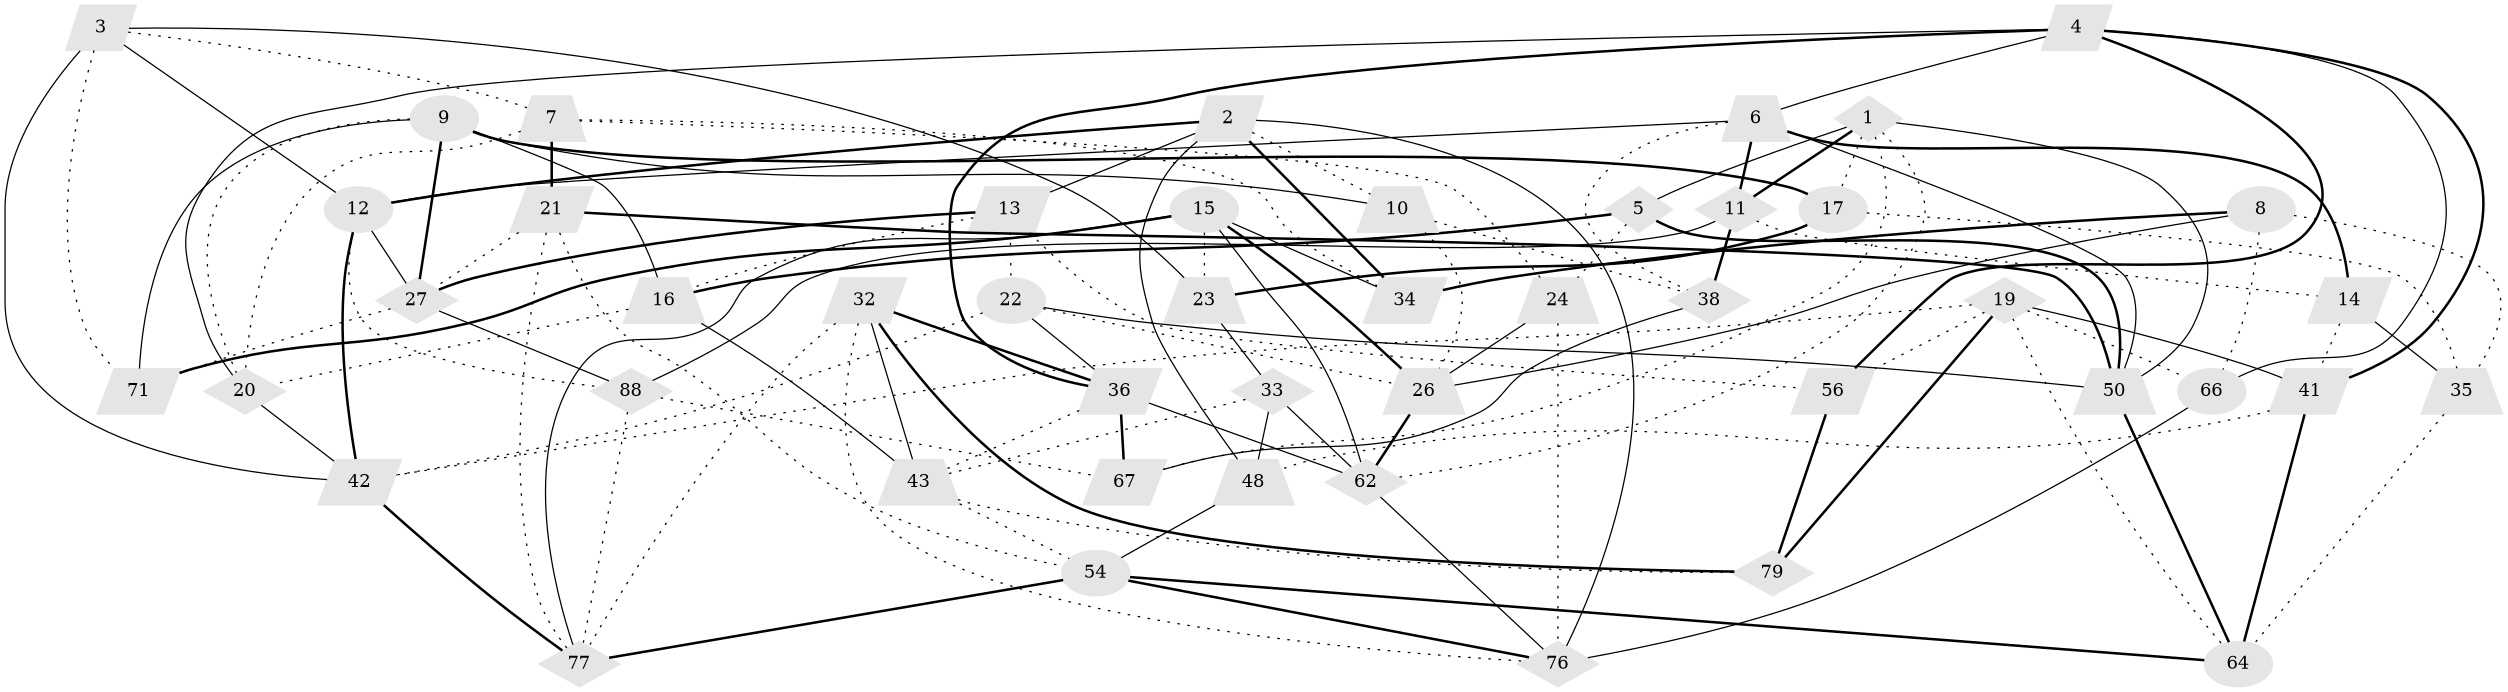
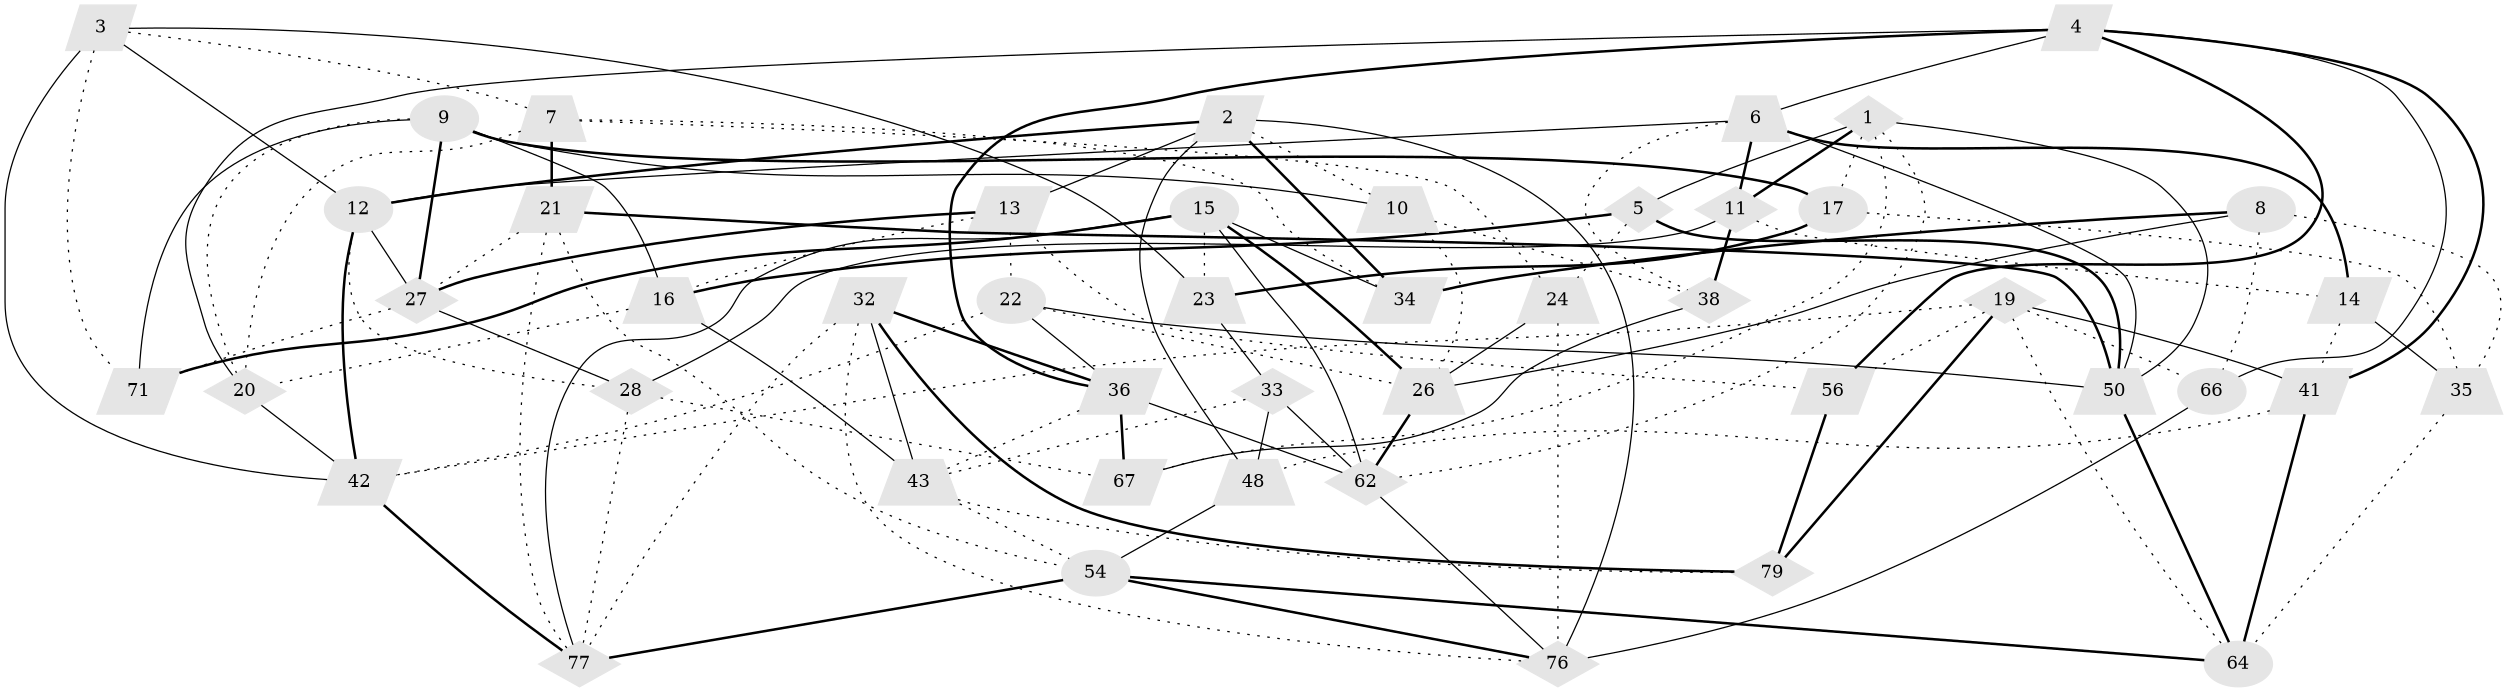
(631, 391) -> (631, 391)
